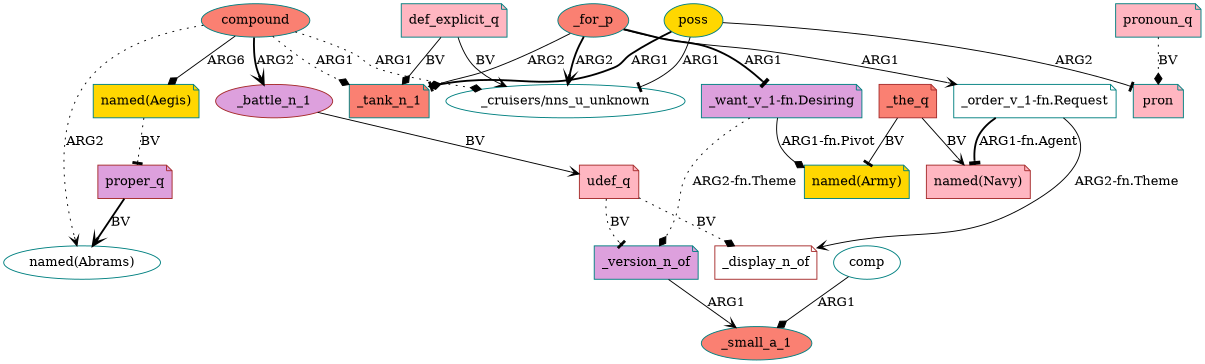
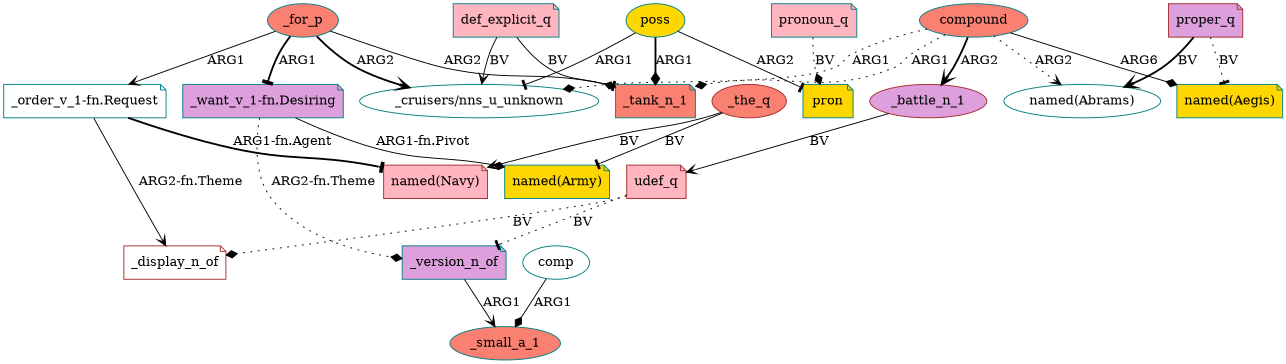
(908, 101) -> (749, 101)
(1158, 101) -> (828, 101)
(141, 139) -> (1217, 58)
